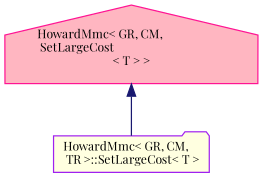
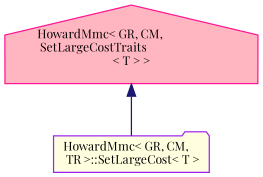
(131, 48) -> (131, 48)
